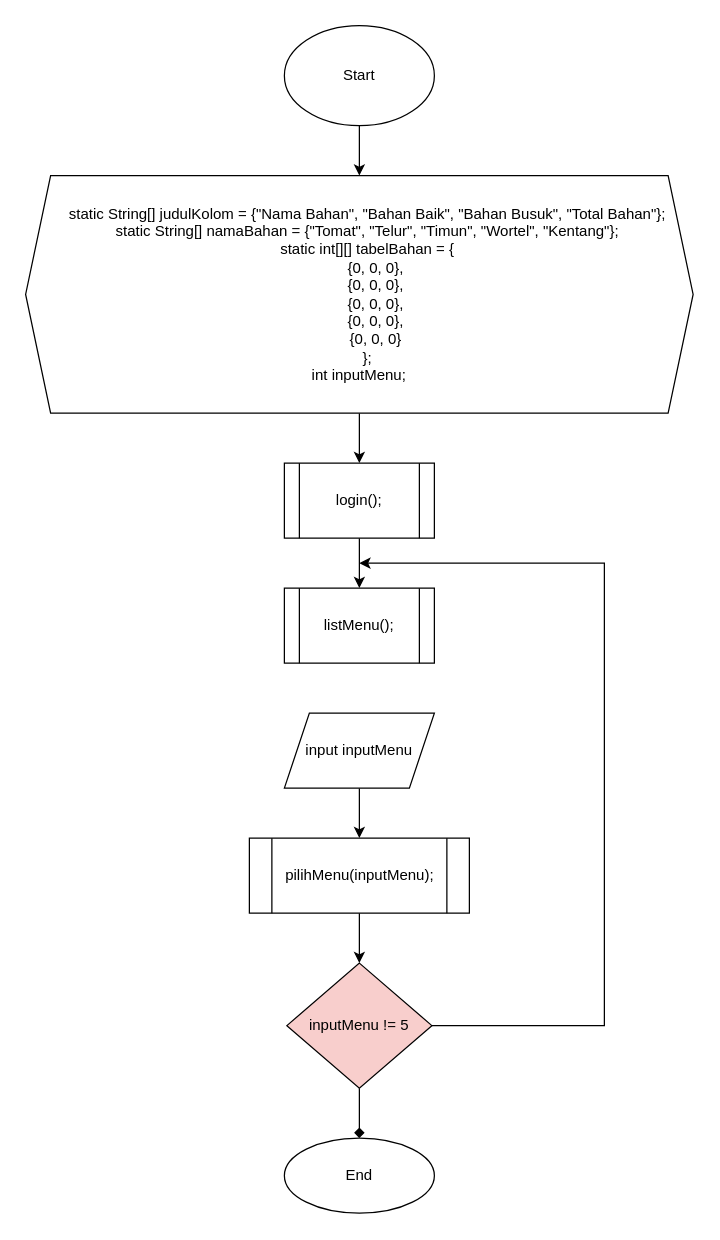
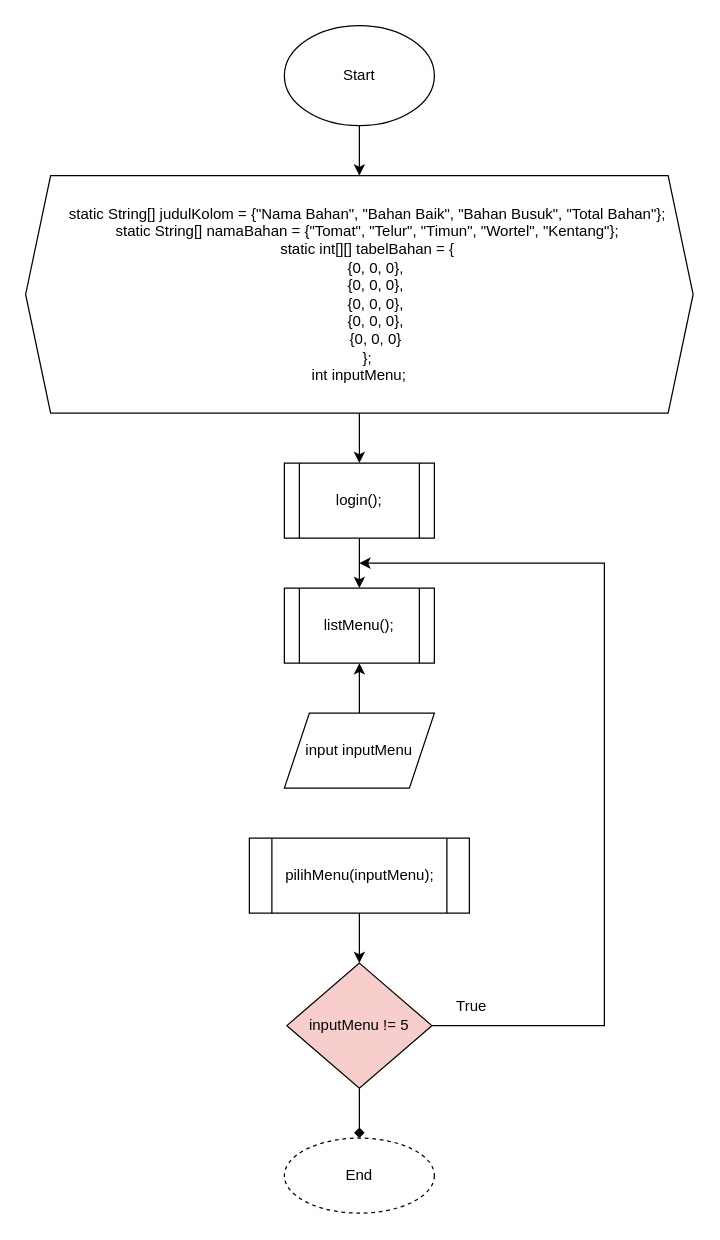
(359, 809) -> (359, 692)
none -> (472, 1007)
(359, 1176) -> (359, 1176)
